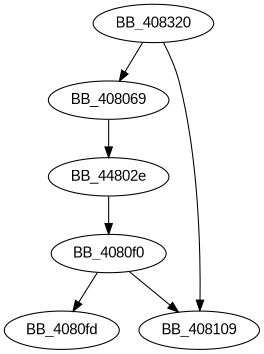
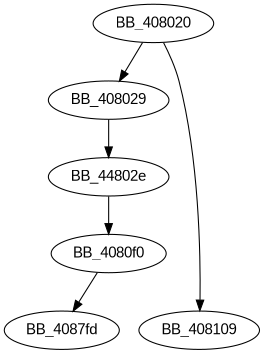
(153, 23) -> (153, 23)
(109, 100) -> (109, 100)
(150, 288) -> none
(62, 330) -> (62, 330)
